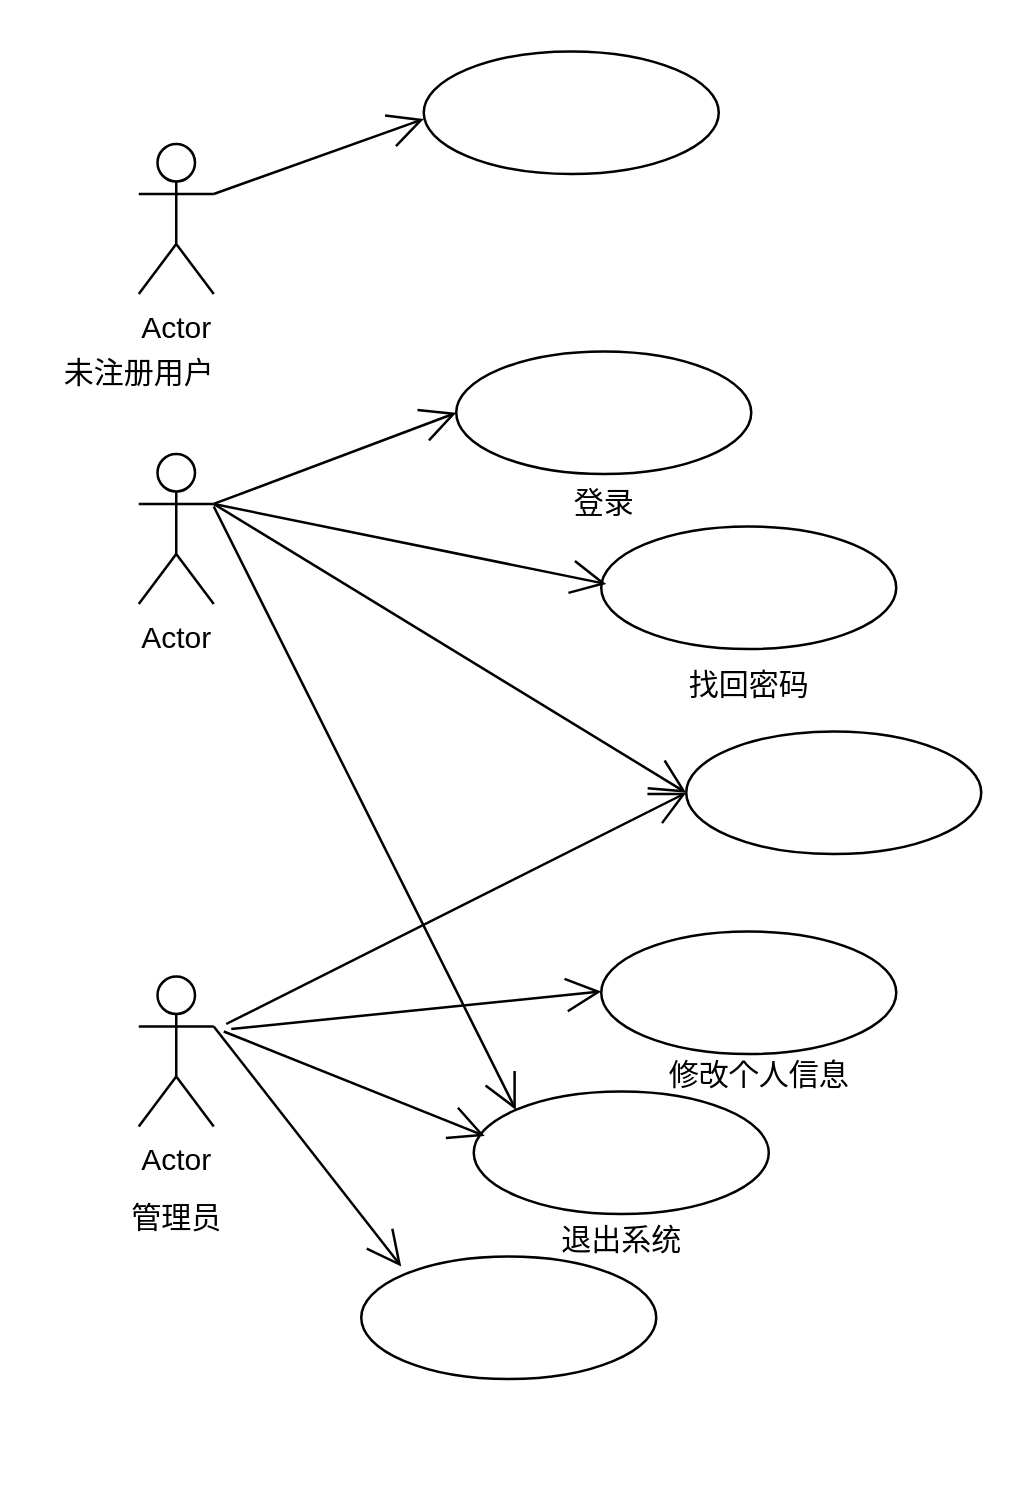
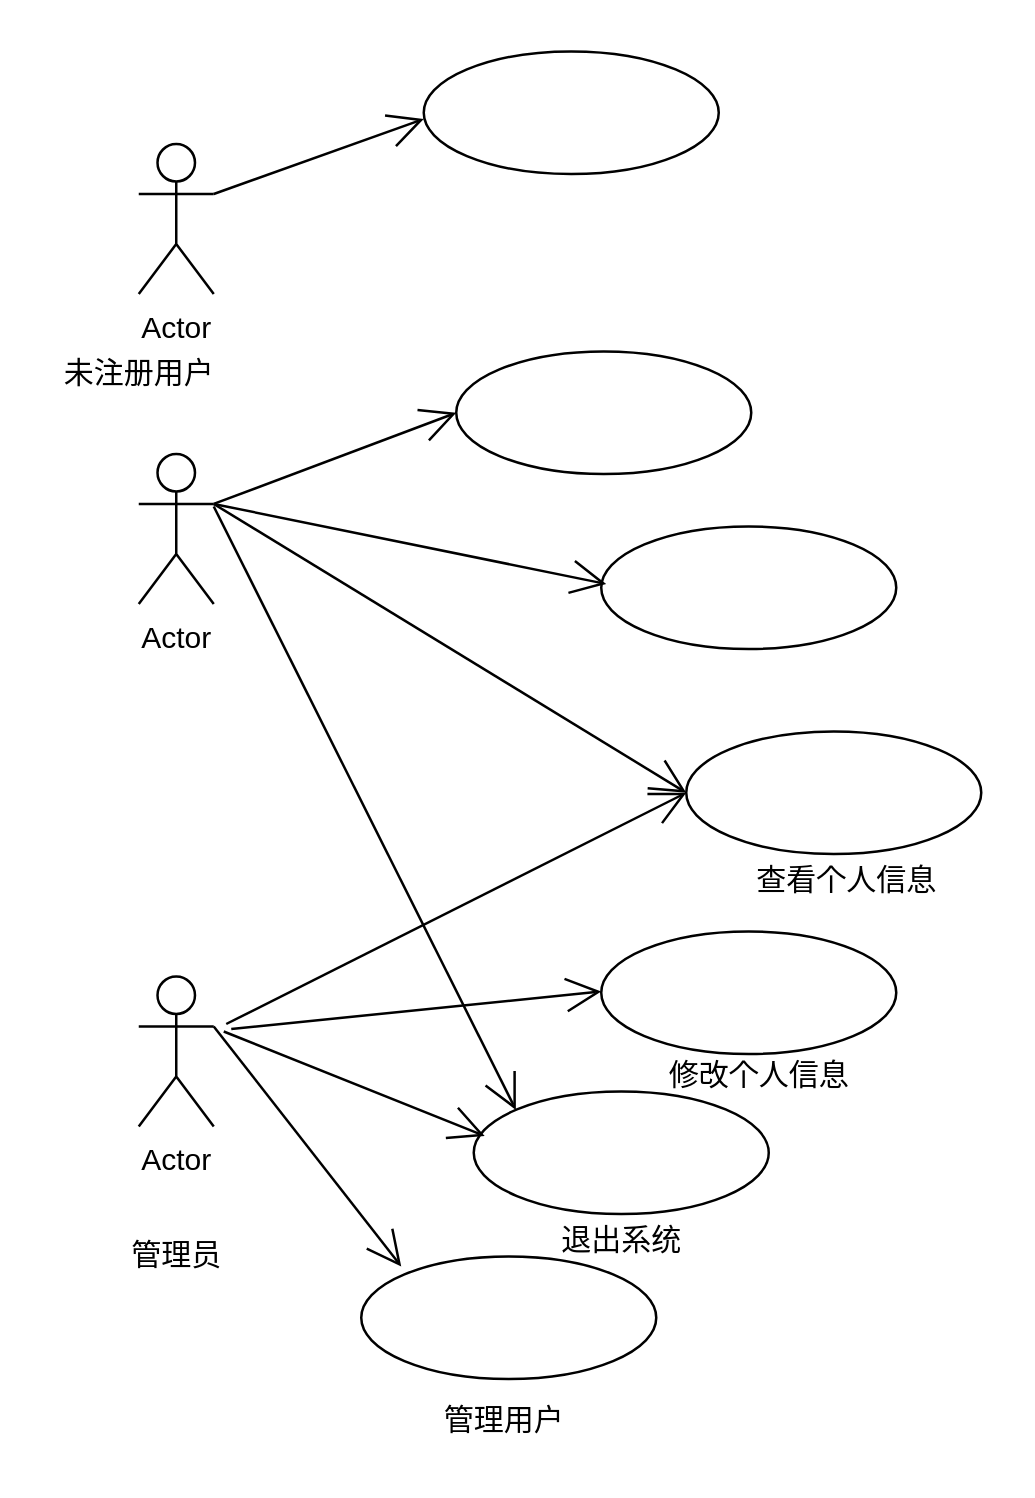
(604, 504) -> none
(749, 686) -> none
none -> (846, 881)
(176, 1219) -> (176, 1256)
none -> (504, 1421)
